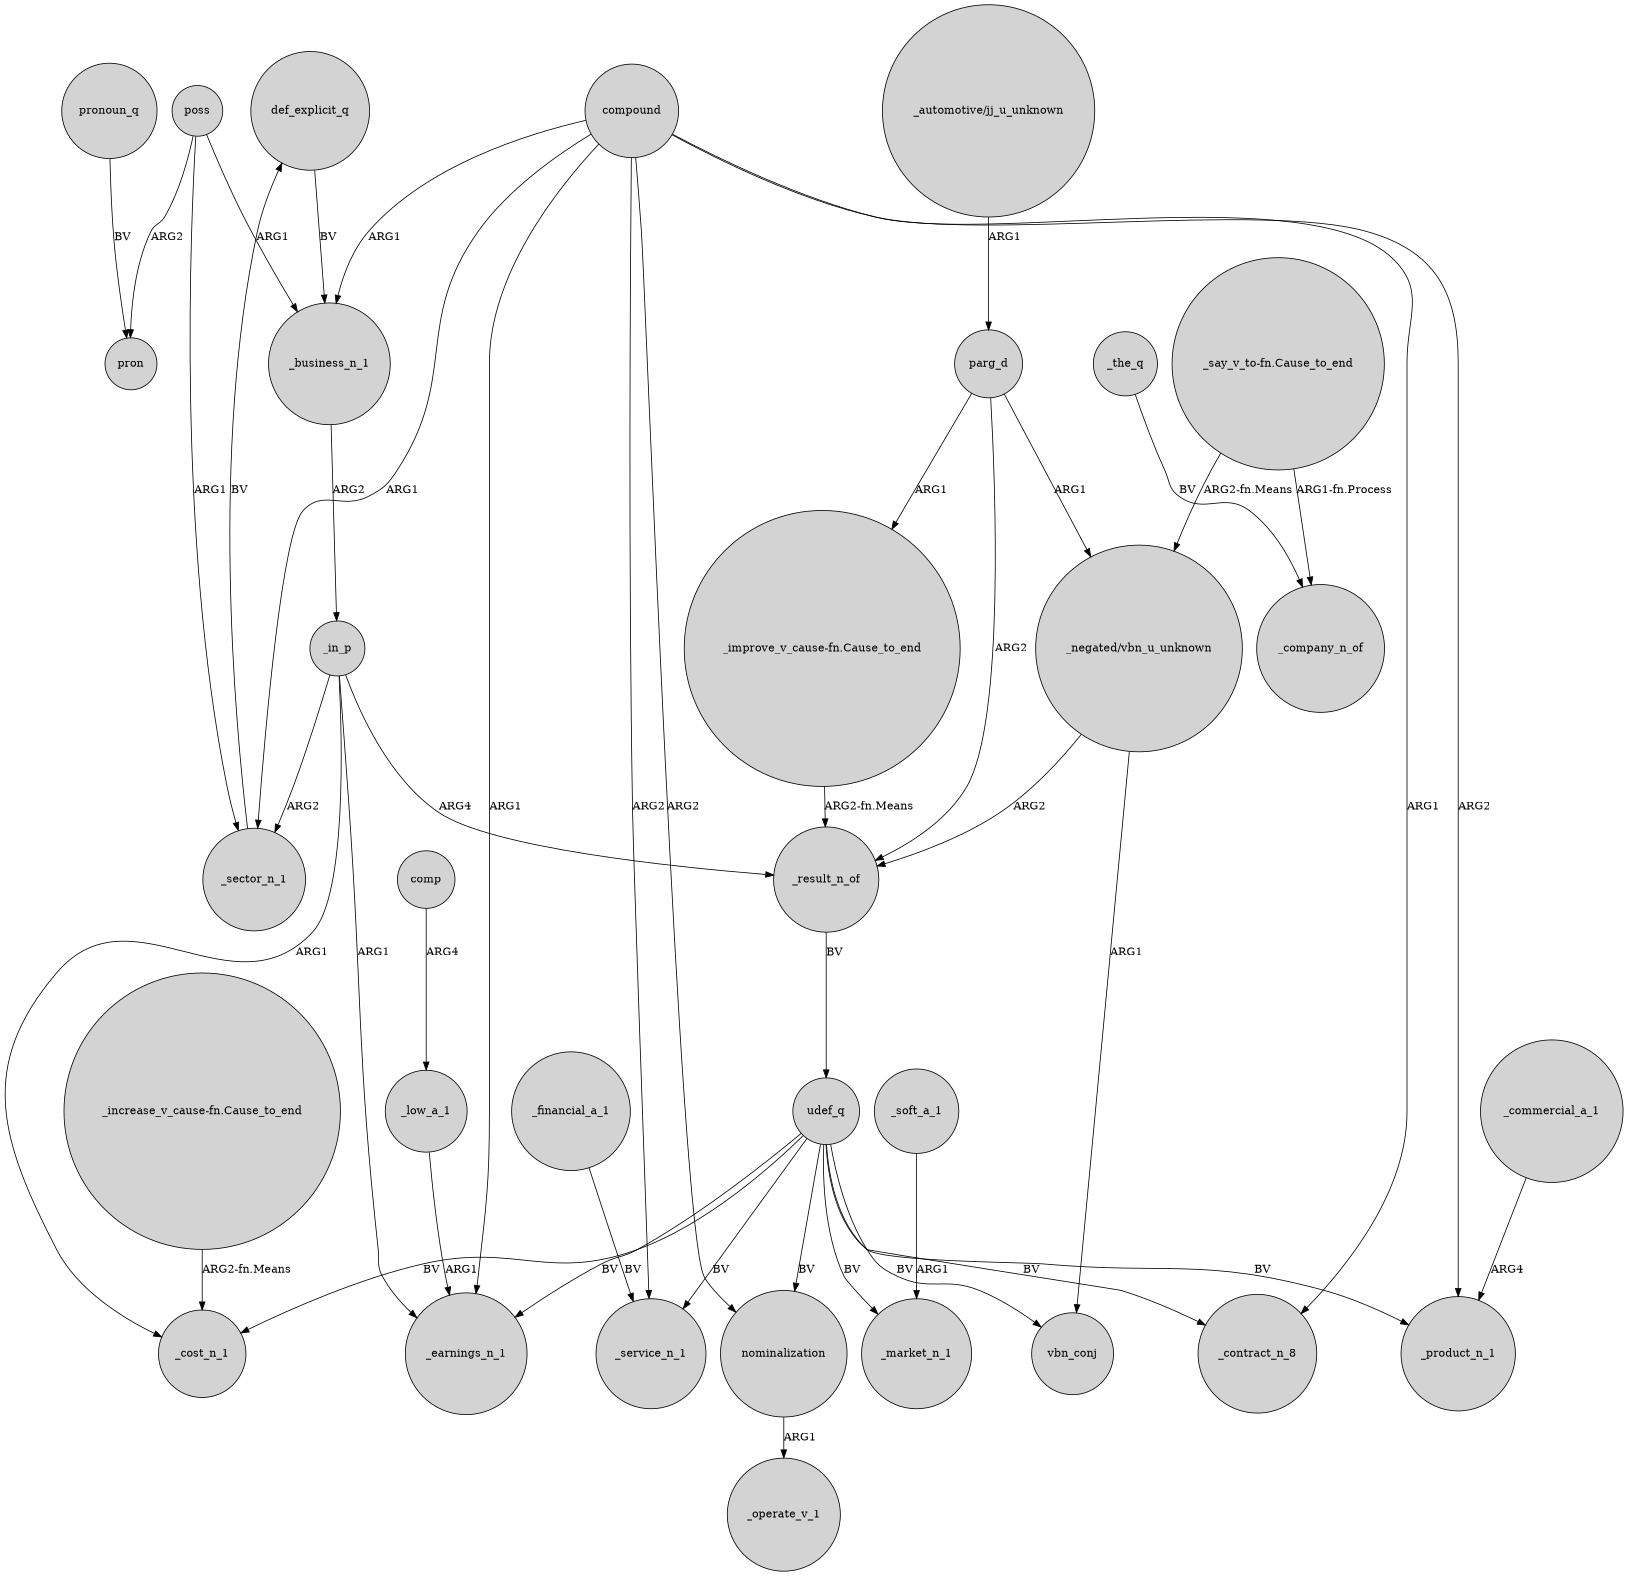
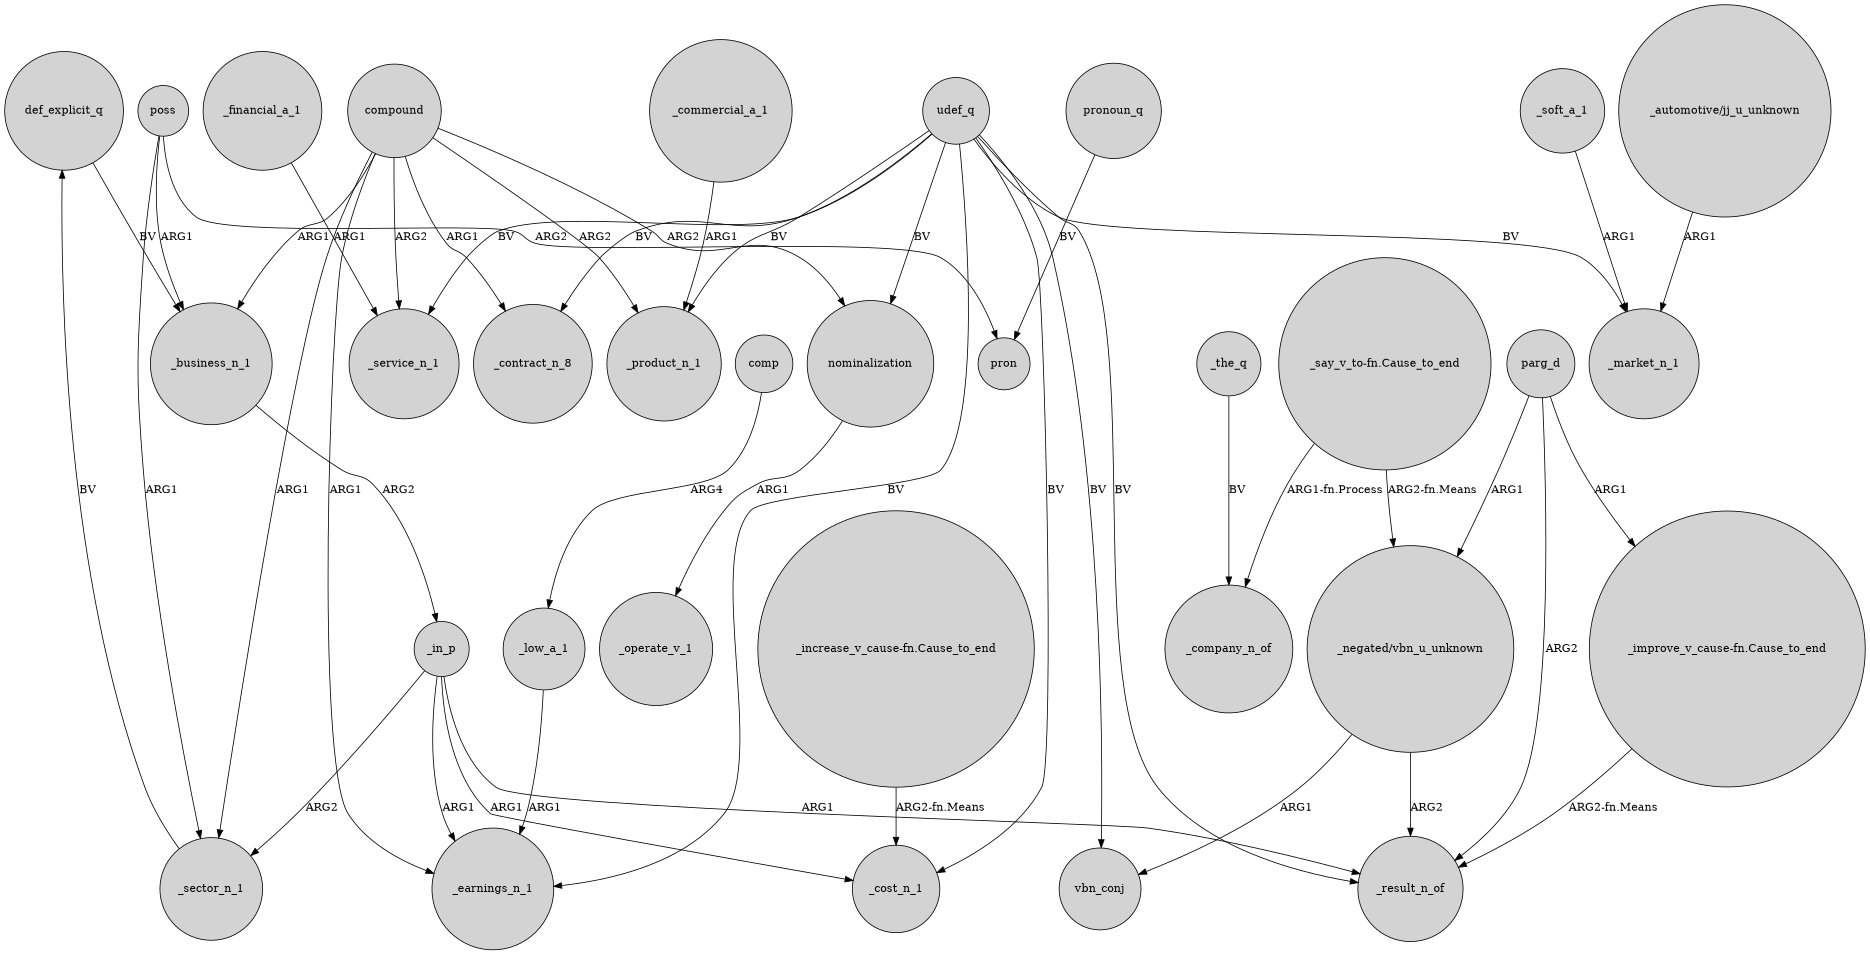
(989, 270) -> (1678, 258)
(455, 807) -> (818, 808)
(826, 1001) -> (1115, 550)
(633, 1270) -> (350, 237)
(1507, 1270) -> (722, 237)
